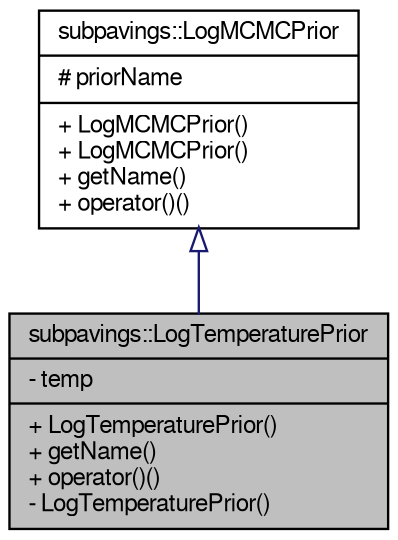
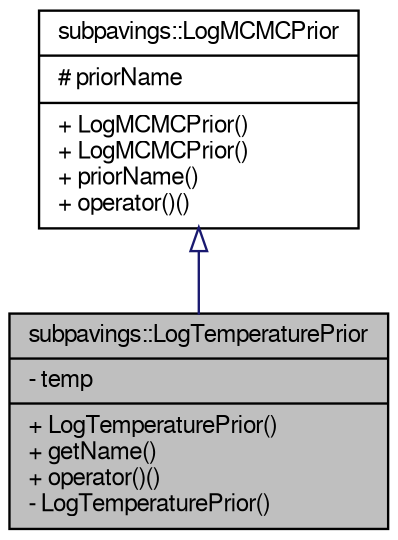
(123, 178) -> (129, 178)
